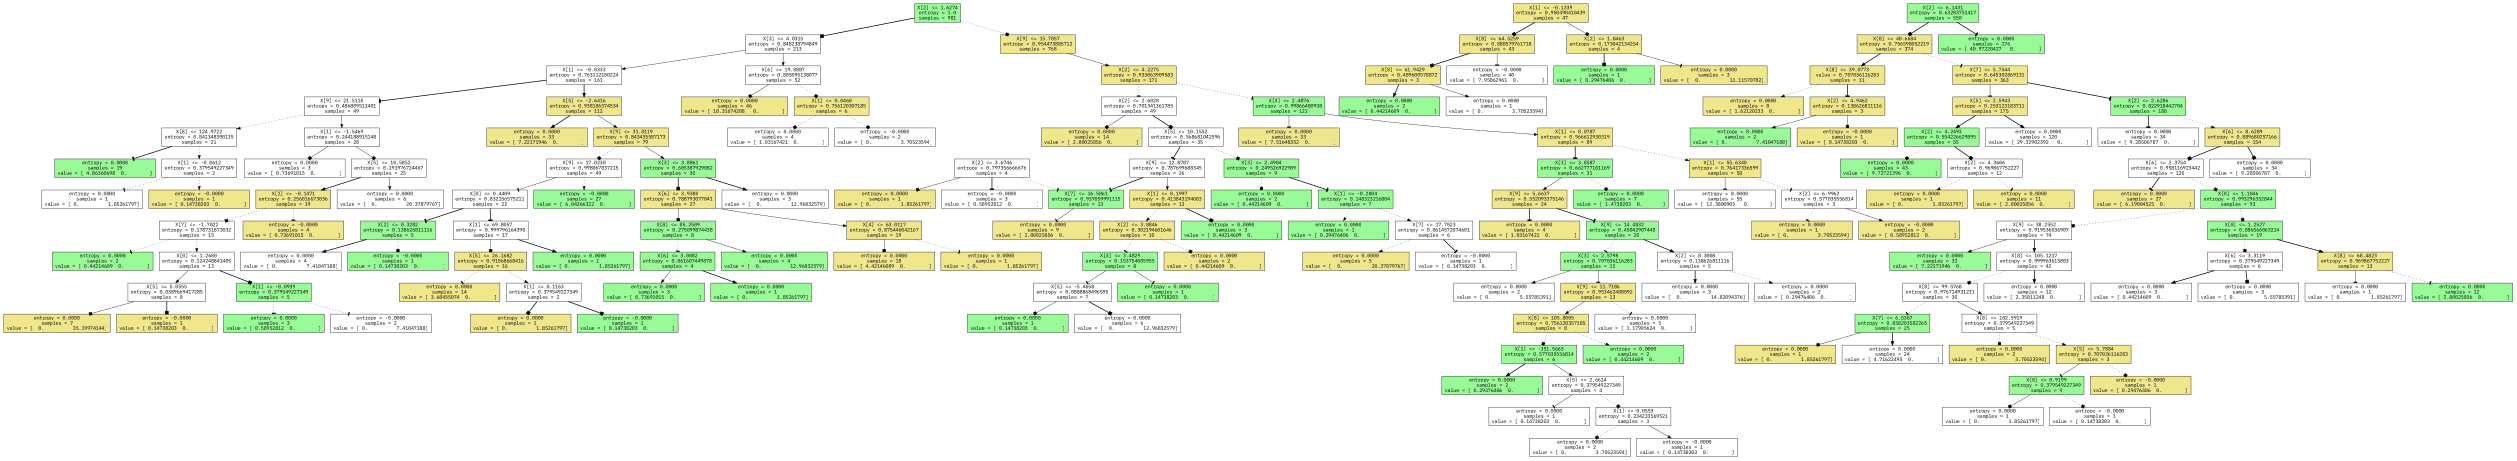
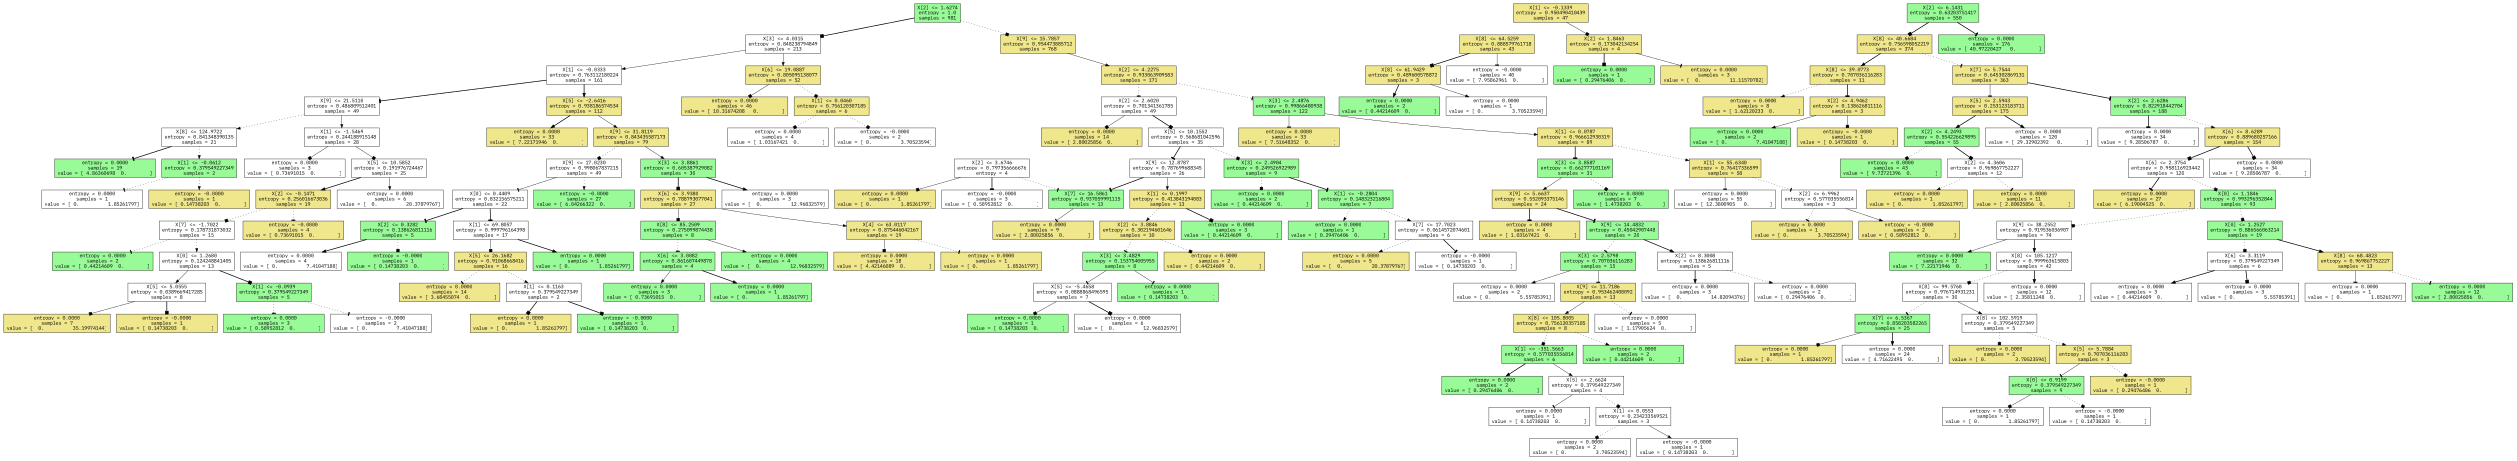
(1526, 28) -> none
(783, 75) -> (783, 75)
(1847, 75) -> (1847, 75)
(199, 168) -> (199, 168)
(992, 168) -> (992, 168)
